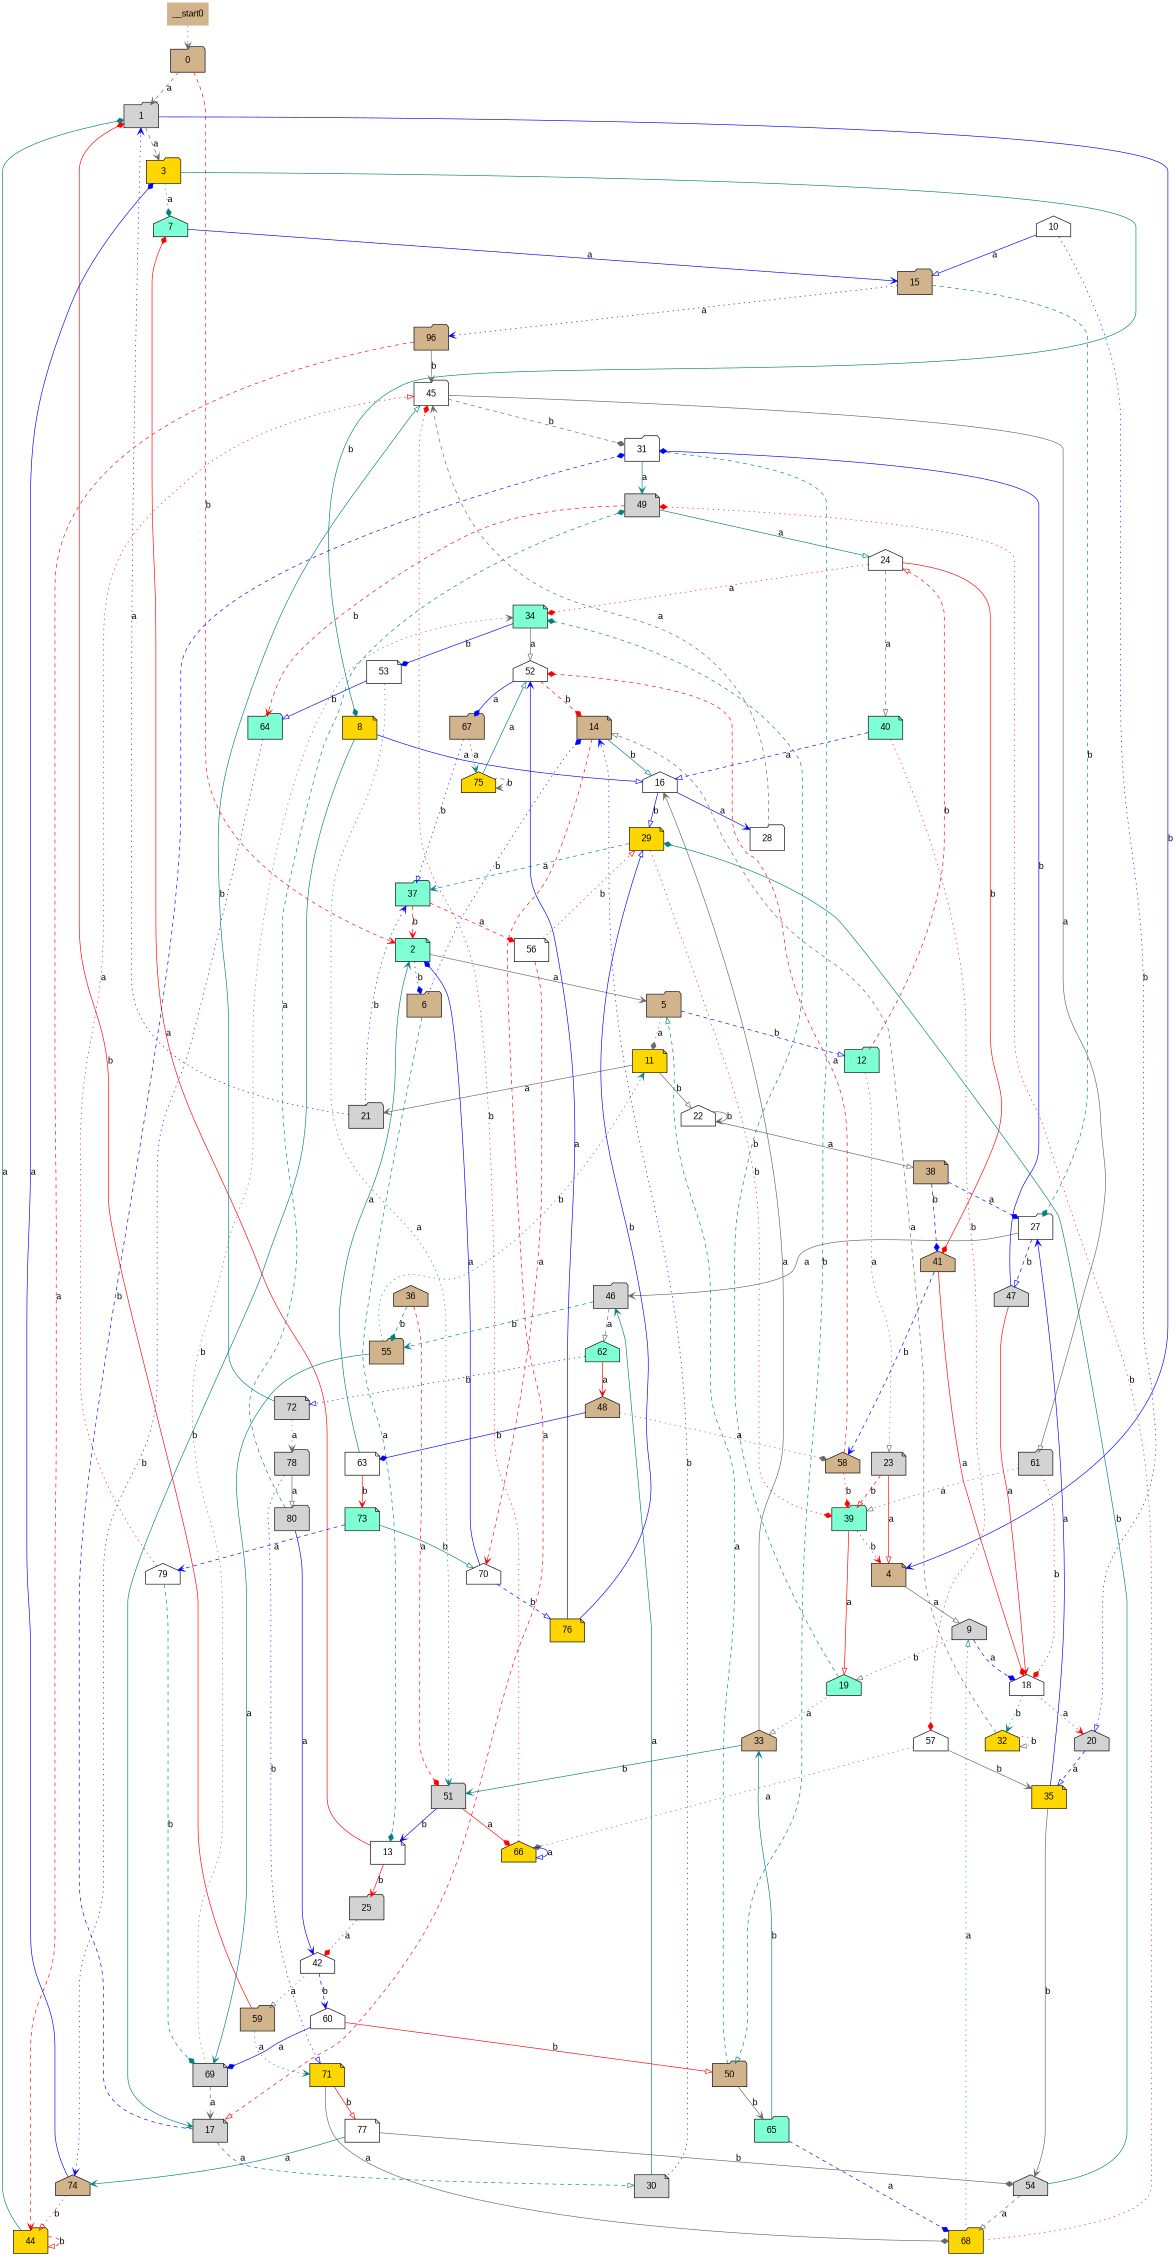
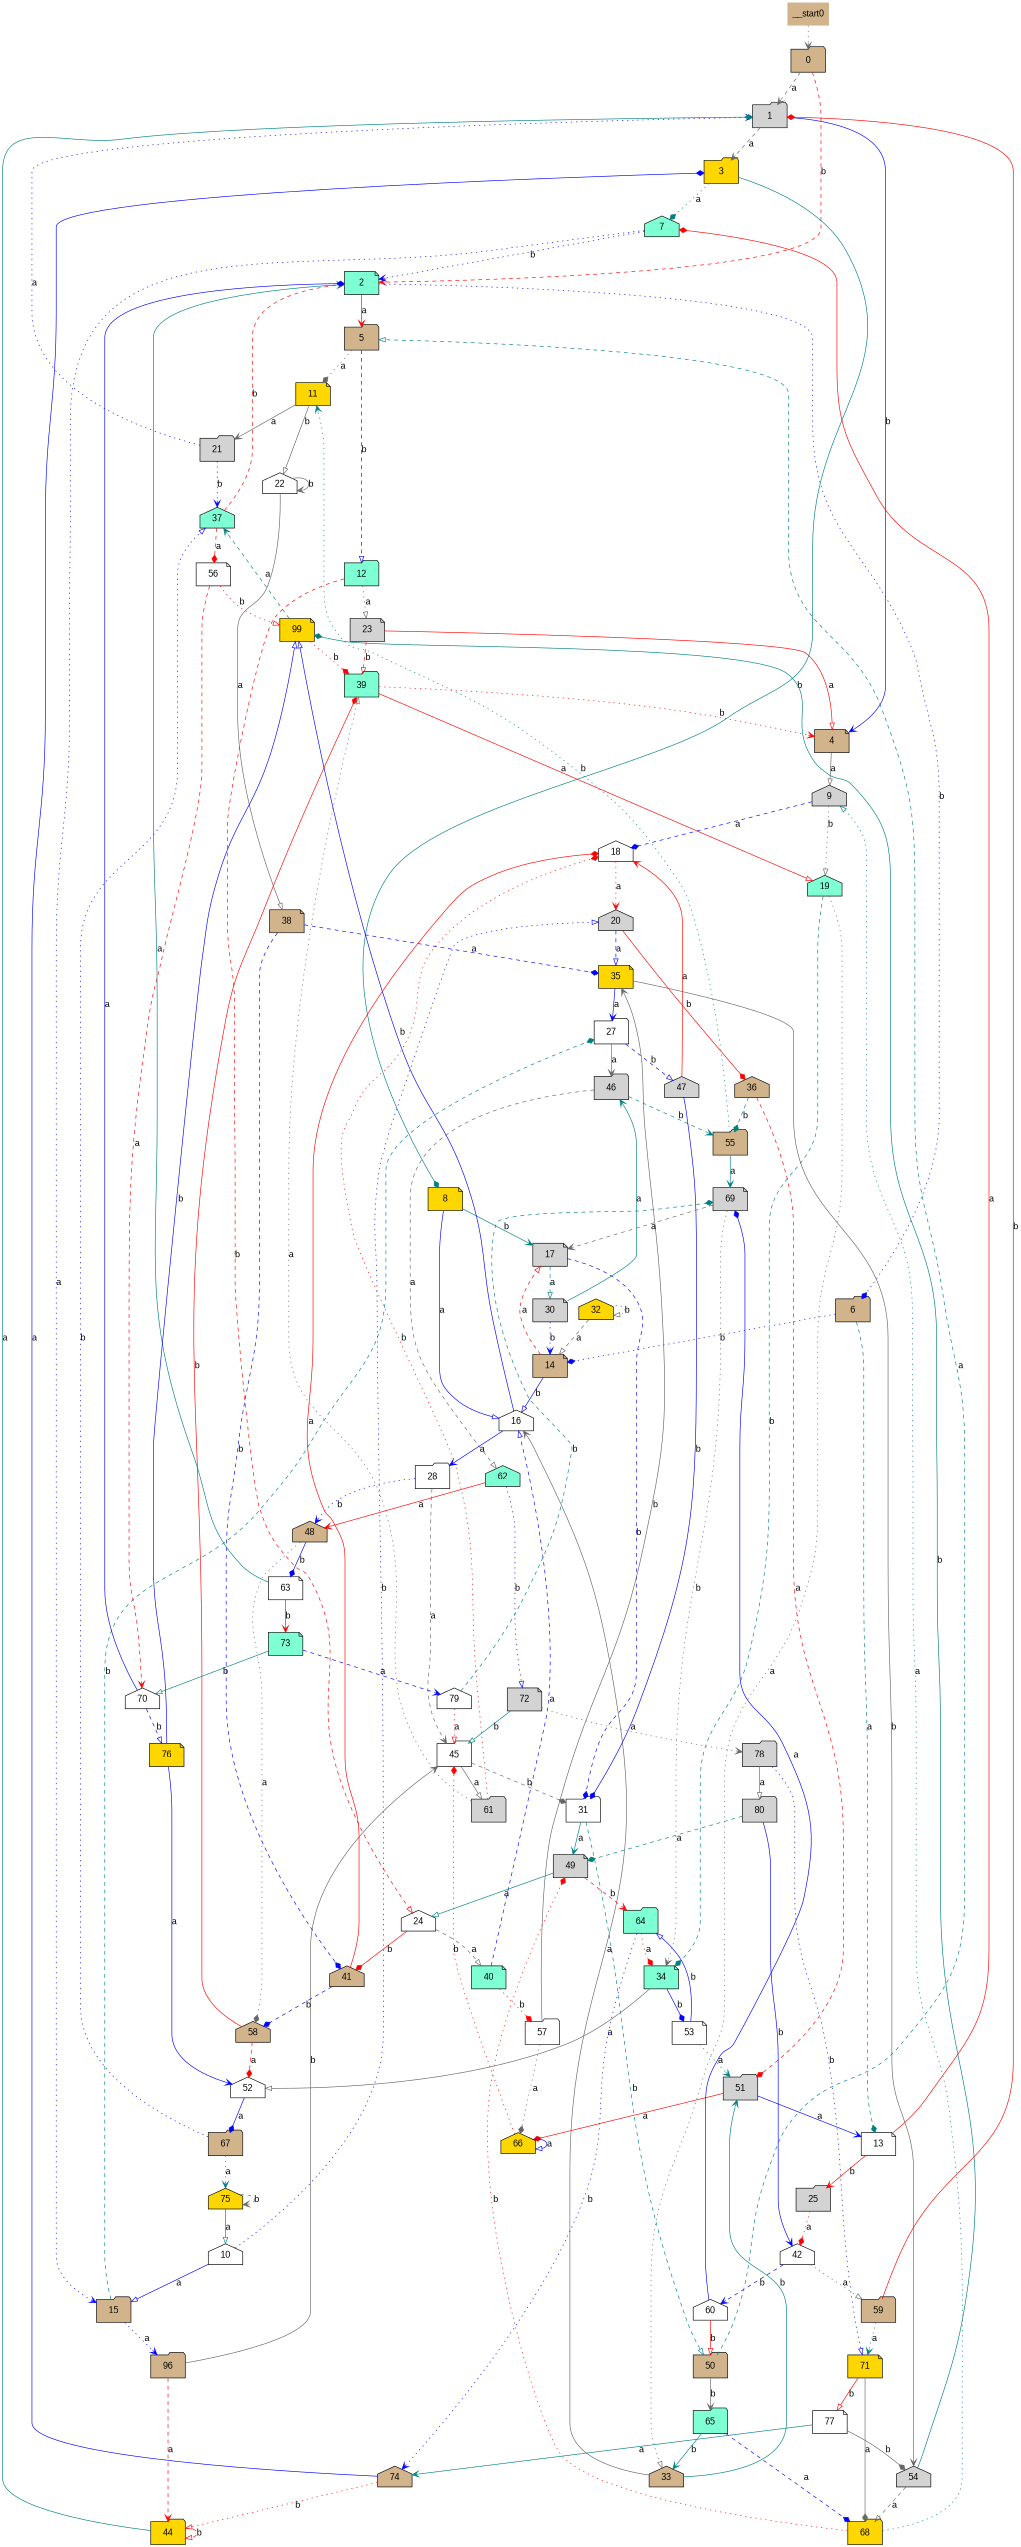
none -> (515, 255)
(539, 255) -> (56, 1035)
(712, 588) -> (643, 1947)
(558, 696) -> none
(503, 730) -> (226, 2223)
(627, 755) -> (534, 1392)
(647, 839) -> (297, 630)
(413, 894) -> (217, 519)
(530, 976) -> (362, 308)
none -> (677, 999)
(980, 1198) -> (448, 948)
(897, 1357) -> (301, 2004)
(845, 1486) -> (194, 1360)
none -> (363, 1489)
(1016, 1711) -> none
(305, 1742) -> (781, 2033)
(931, 1742) -> (542, 2033)
(424, 1825) -> (820, 2116)
